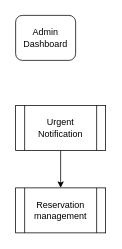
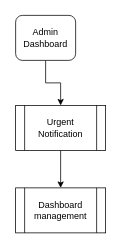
none -> (45, 73)
(60, 210) -> (60, 210)
